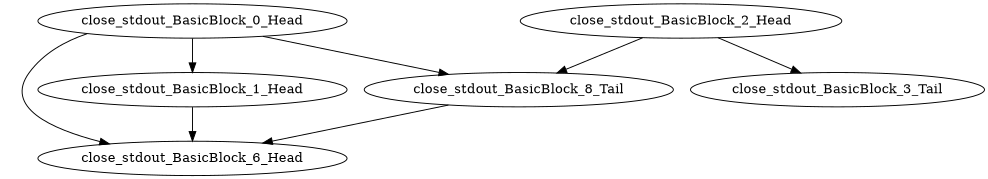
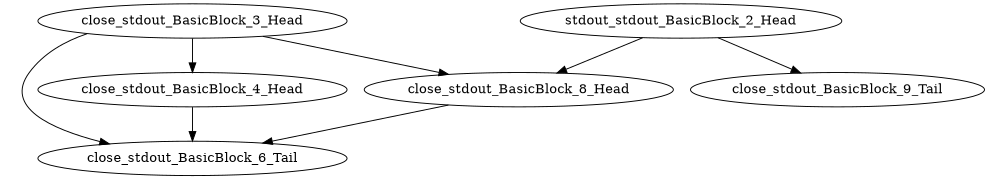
(192, 21) -> (192, 21)
(681, 21) -> (681, 21)
(192, 90) -> (192, 90)
(519, 90) -> (519, 90)
(838, 90) -> (838, 90)
(192, 158) -> (192, 158)
